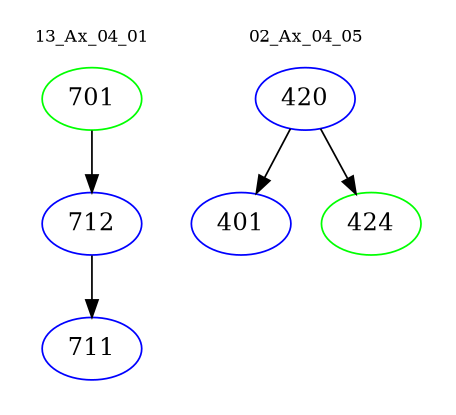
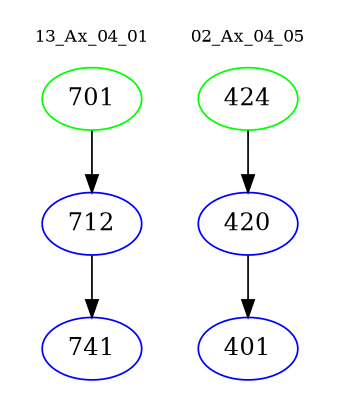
(334, 154) -> (248, 153)
(92, 349) -> (92, 349)
